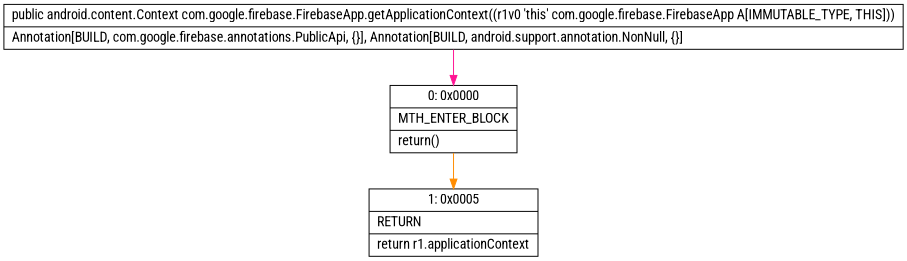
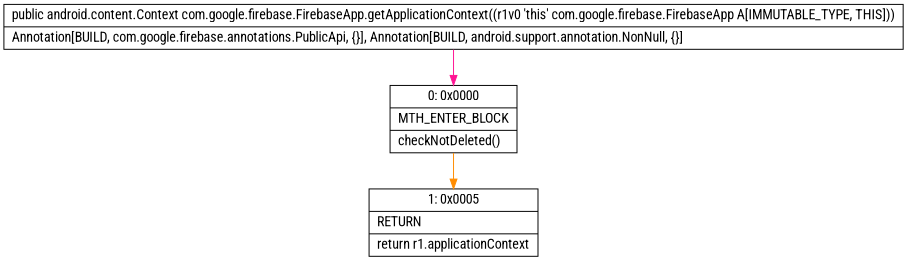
(419, 141) -> (450, 141)
